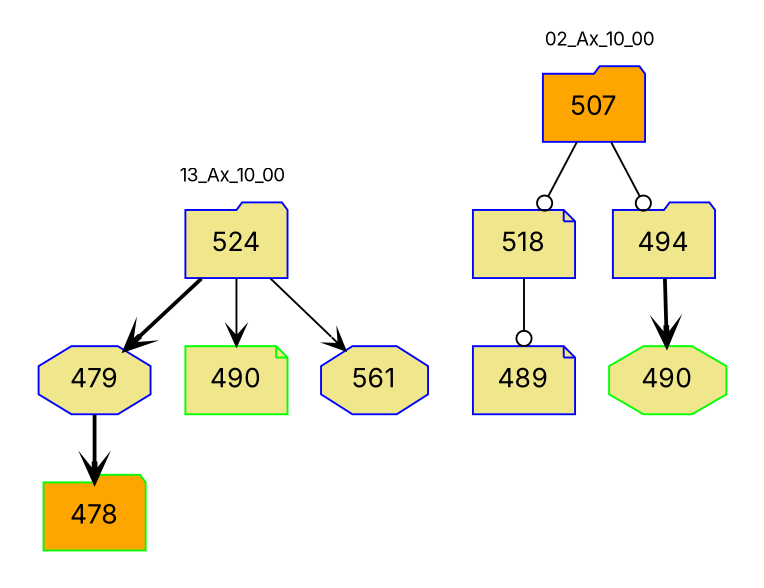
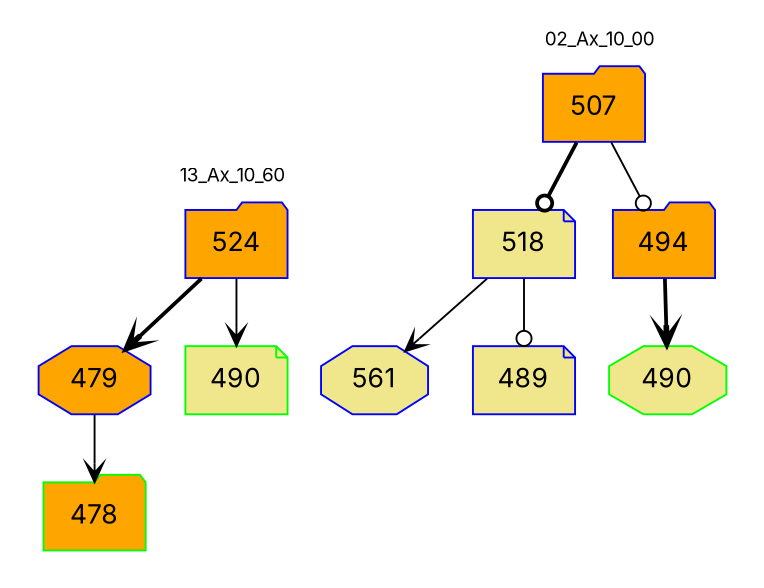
(562, 169) -> (562, 169)
(233, 177) -> (233, 177)
(236, 244) -> (236, 244)
(664, 244) -> (664, 244)
(301, 308) -> (470, 294)
(95, 380) -> (95, 380)
(95, 439) -> (95, 439)
